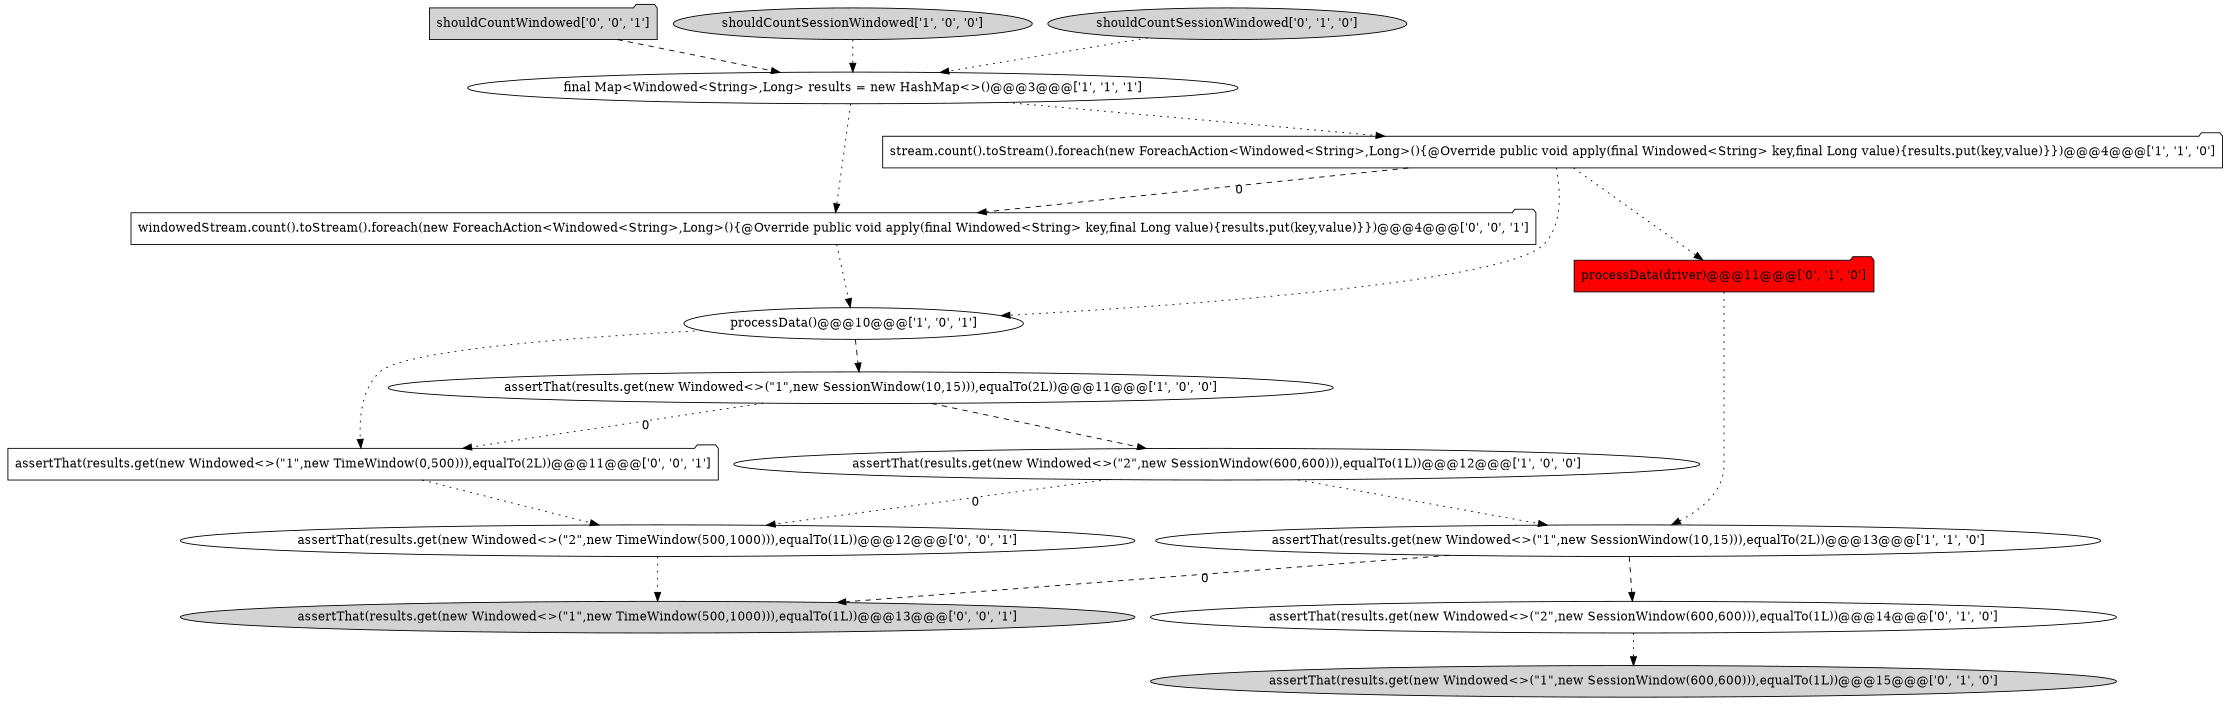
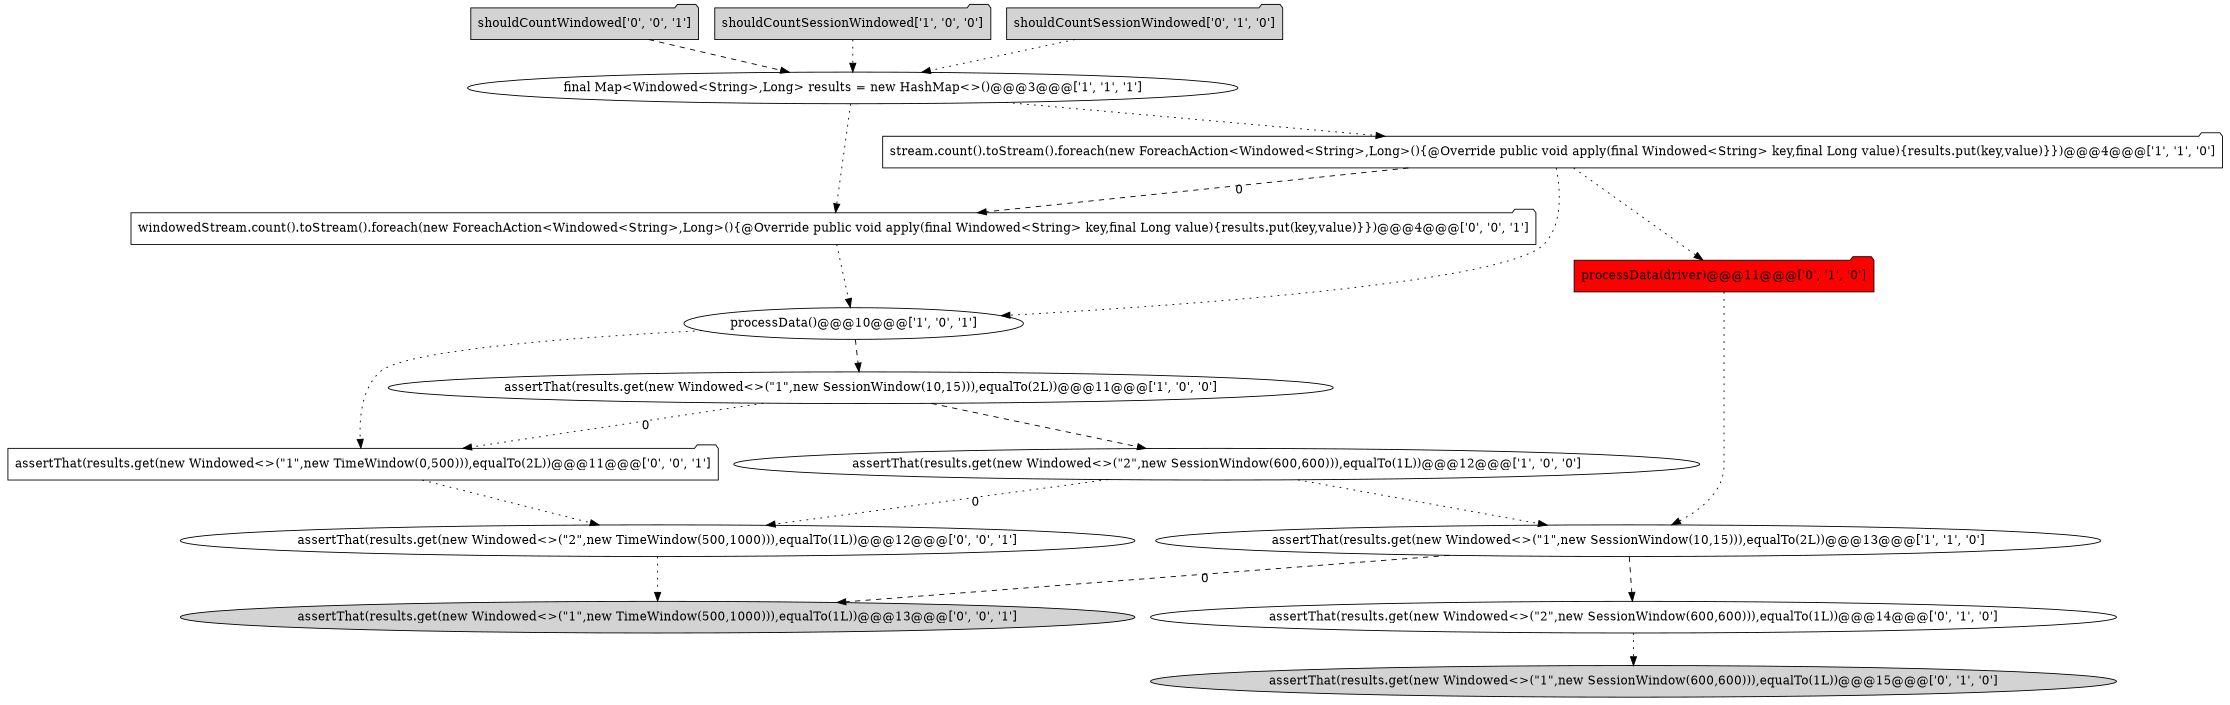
(853, 24) -> (853, 24)
(1227, 24) -> (1145, 24)
